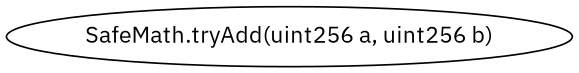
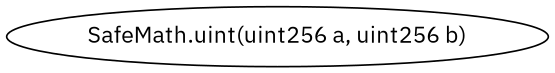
(289, 37) -> (278, 37)
